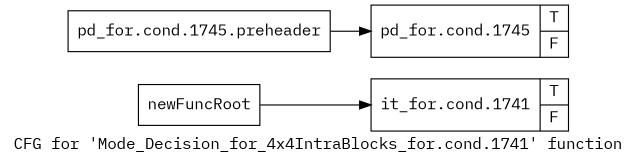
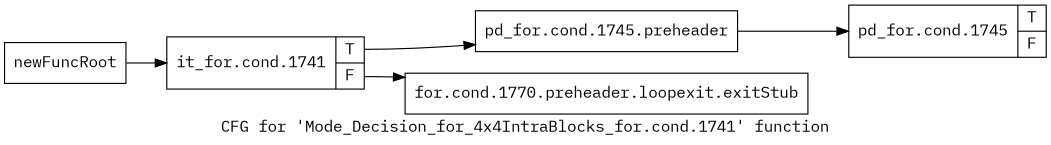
none -> (414, 48)
none -> (607, 94)
